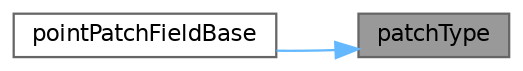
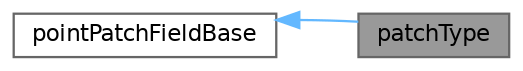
(306, 51) -> (329, 21)
